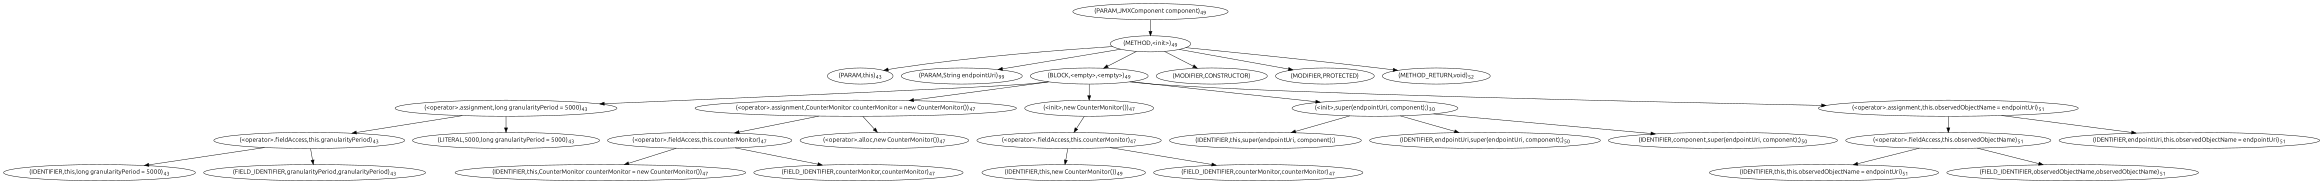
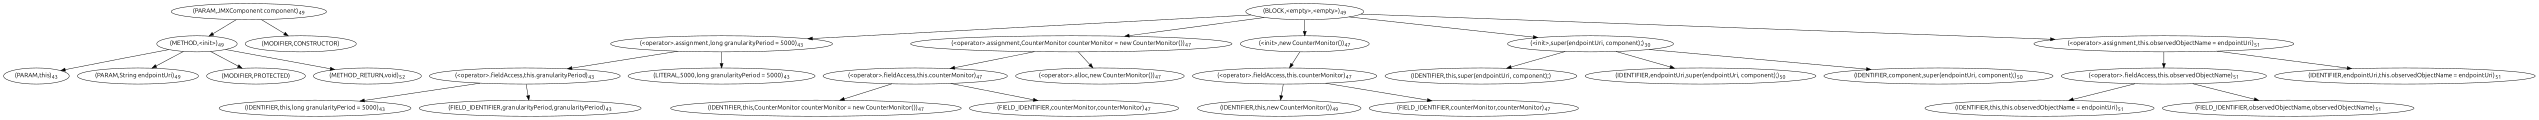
(1122, 59) -> none
(1179, 59) -> (273, 27)
(1002, 75) -> (178, 75)
